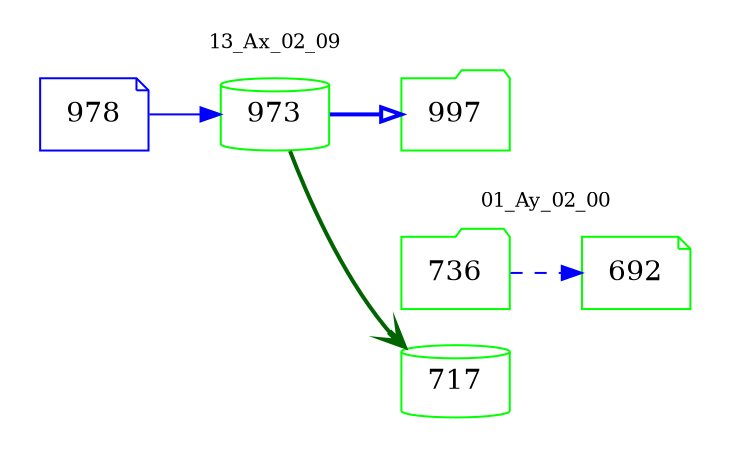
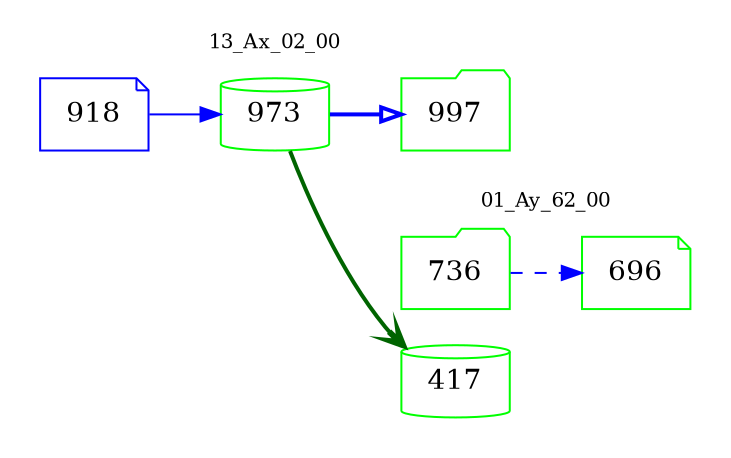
(275, 43) -> (275, 43)
(94, 114) -> (94, 114)
(546, 202) -> (546, 202)
(636, 273) -> (636, 273)
(456, 381) -> (456, 381)
